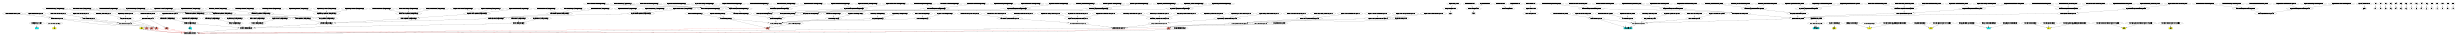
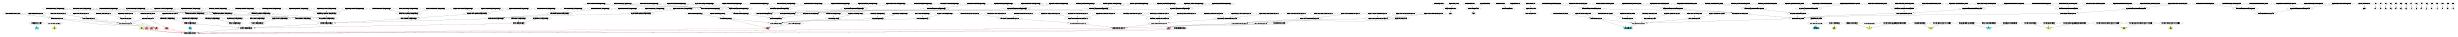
none -> (1439, 4)
